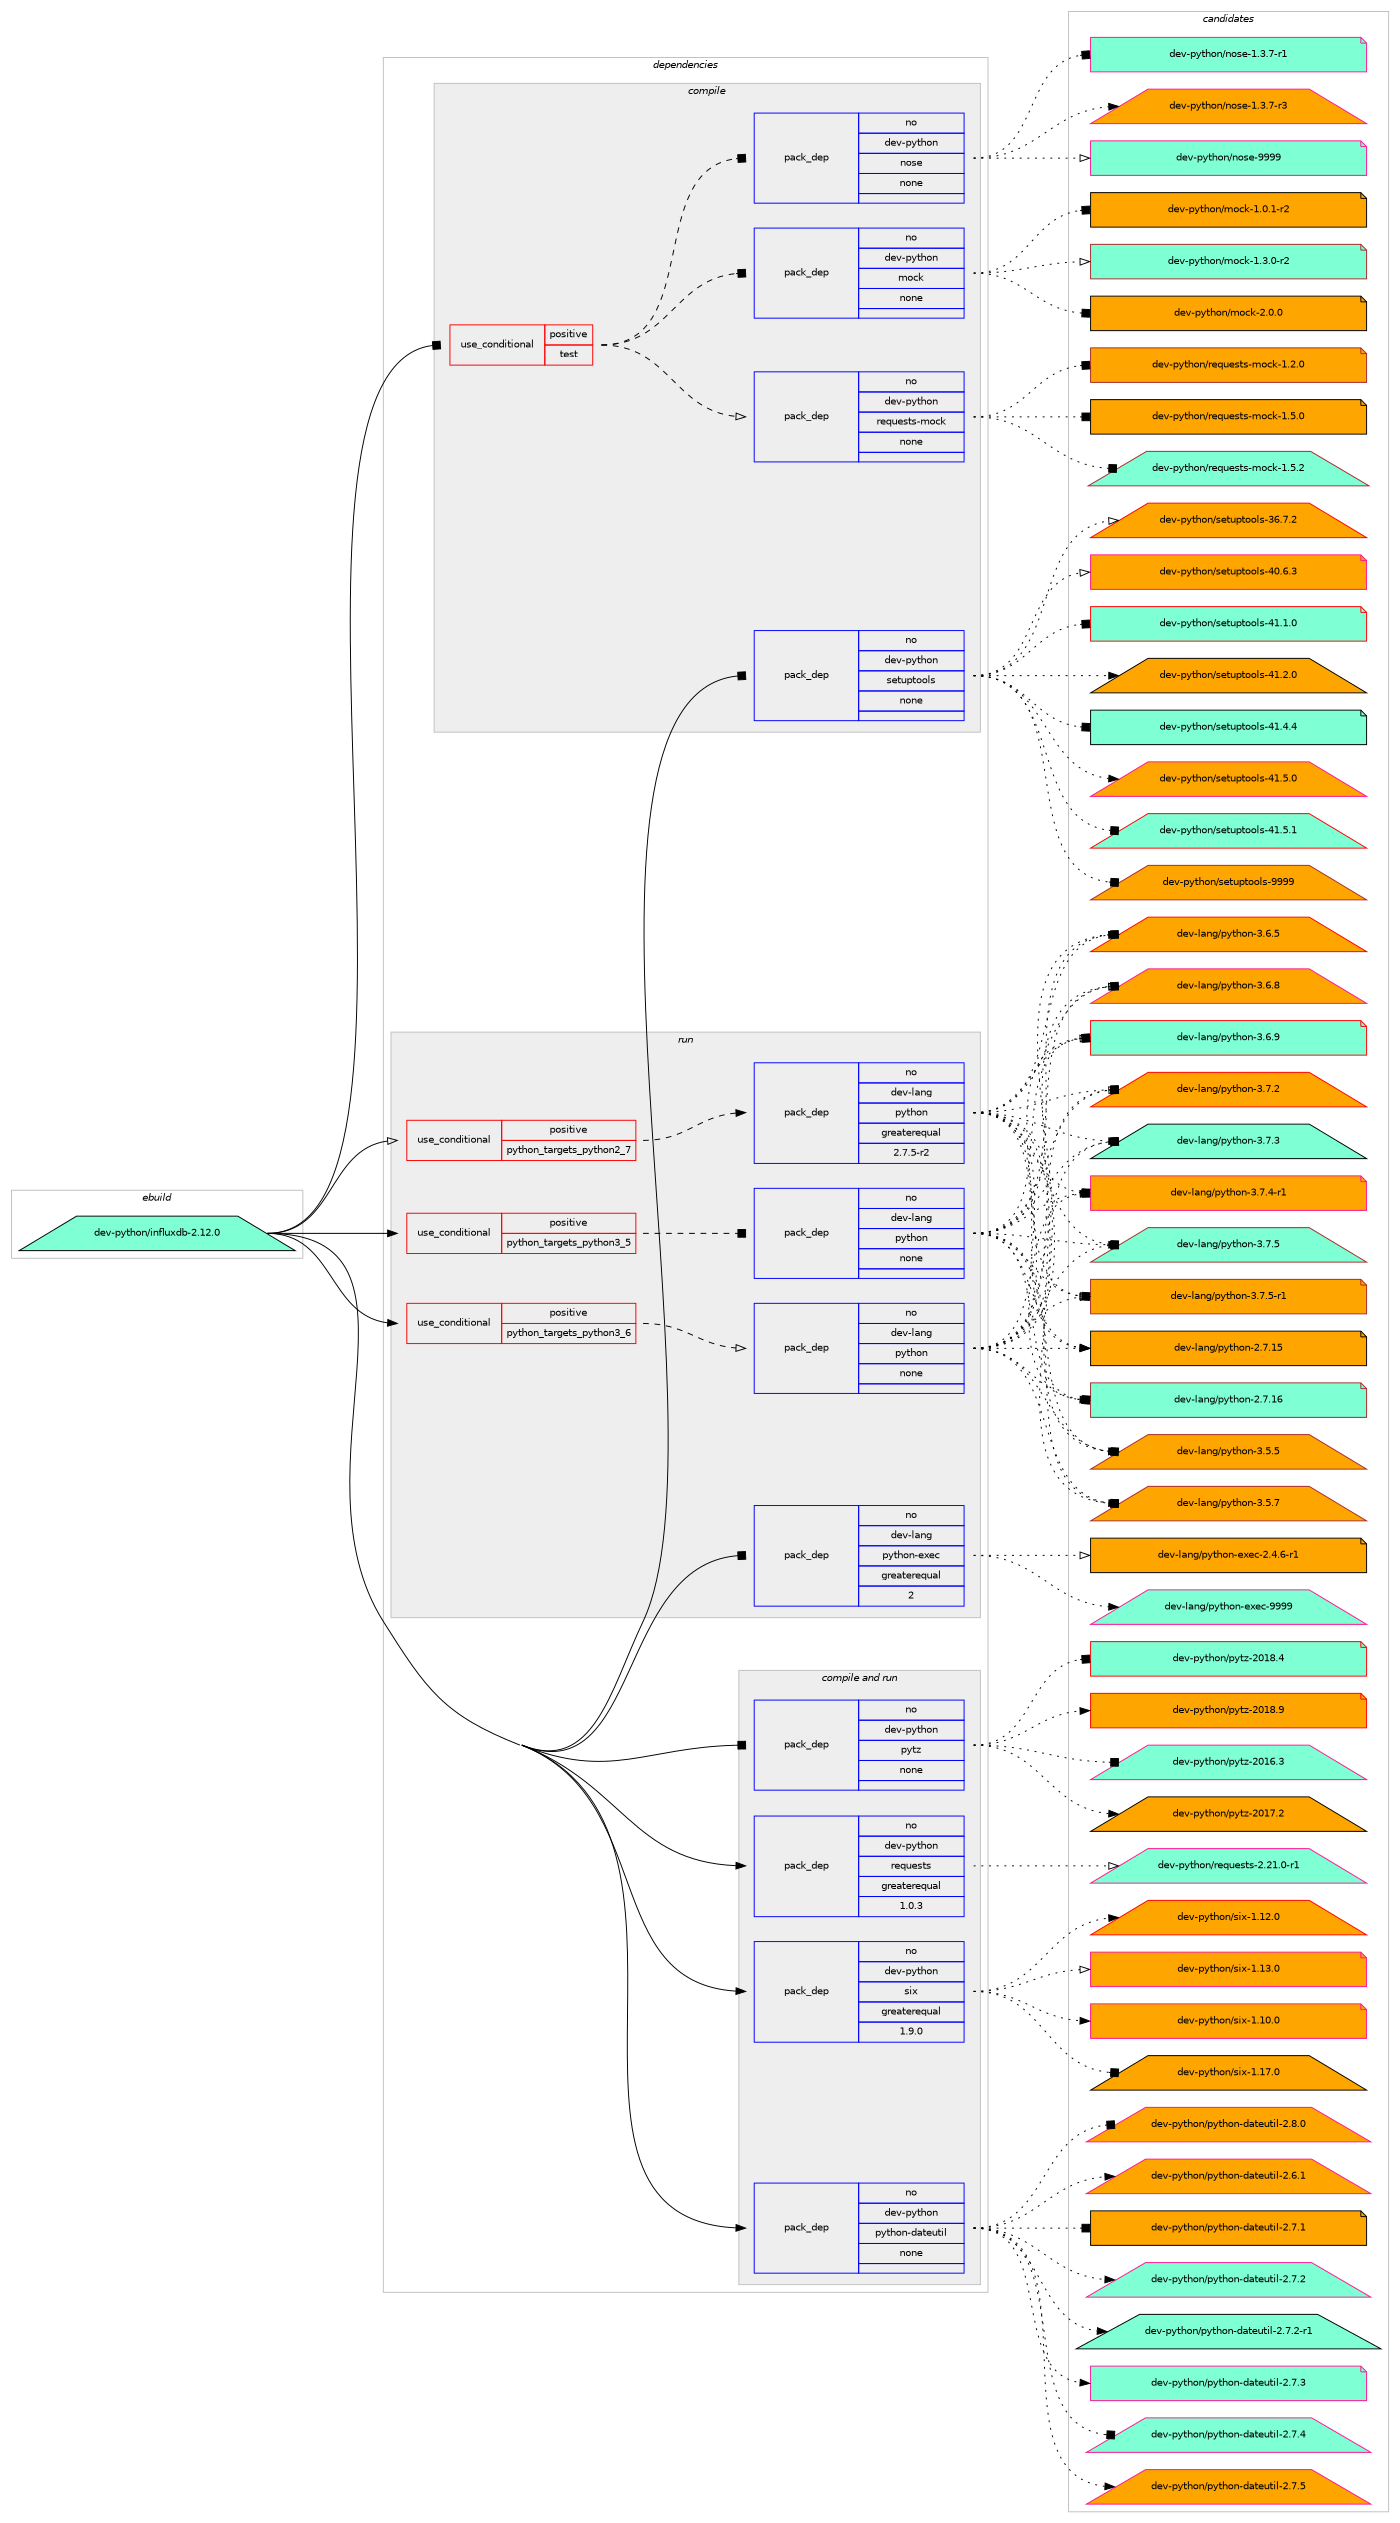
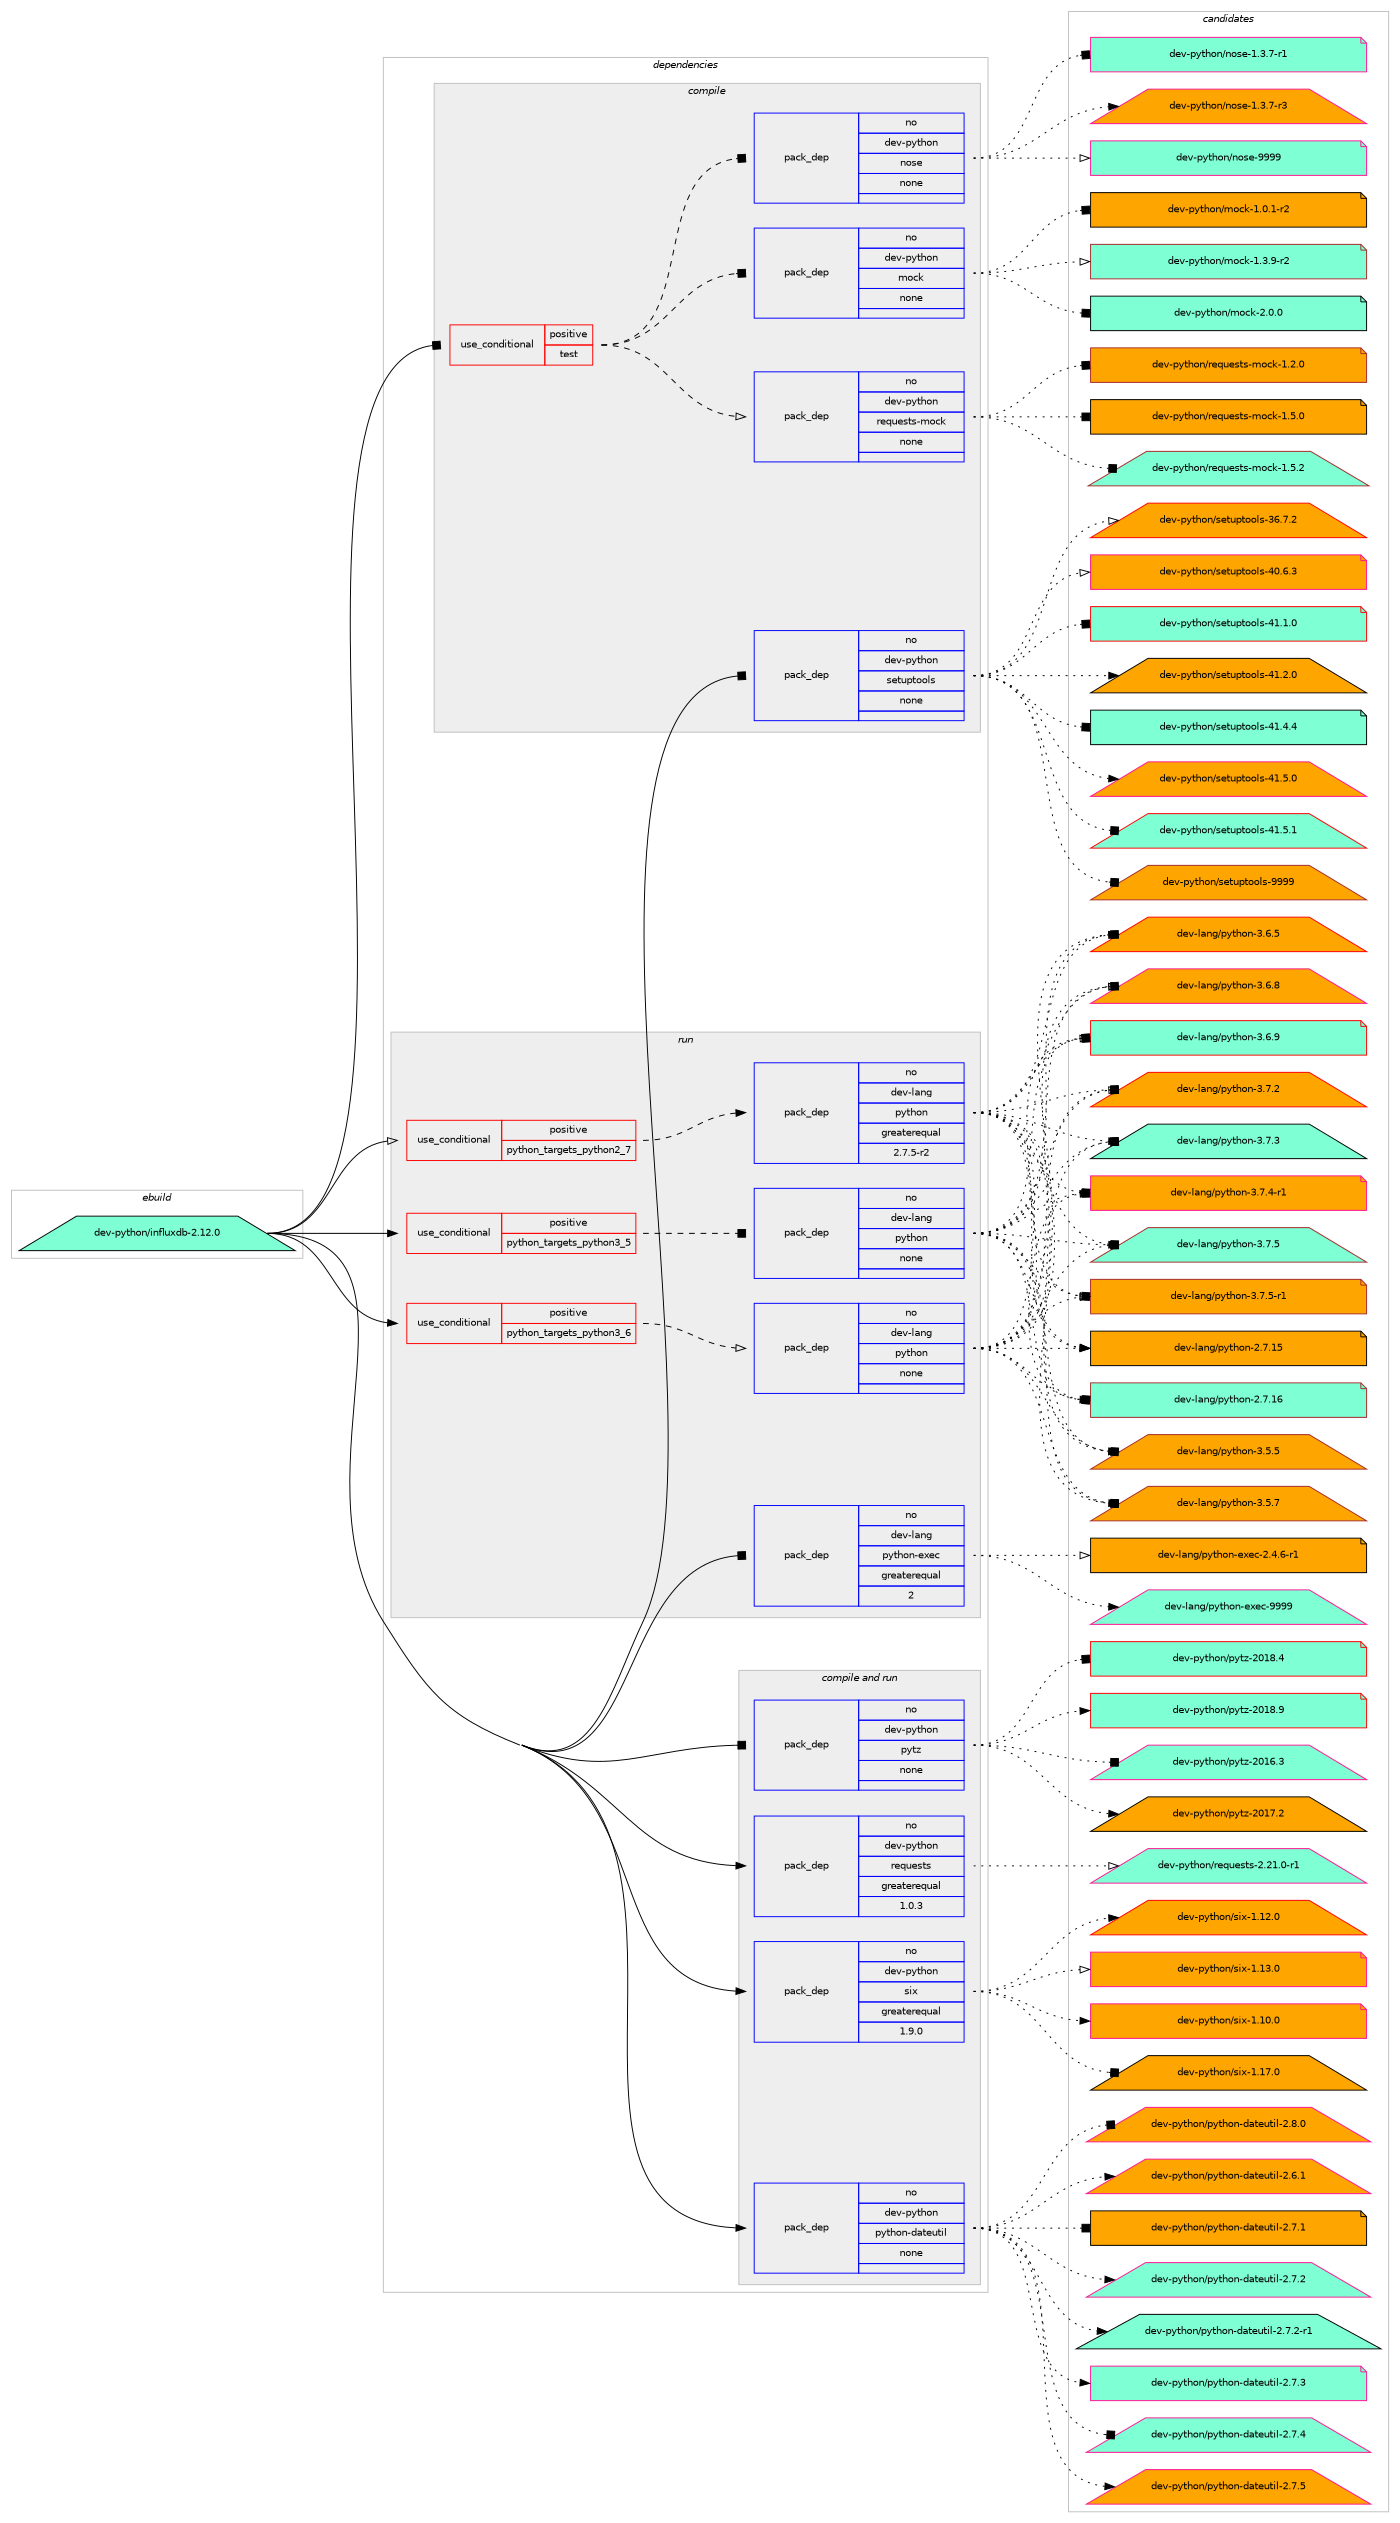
(1229, 262) -> (1229, 262)
(1229, 313) -> (1229, 313)
(1229, 1711) -> (1229, 1711)
